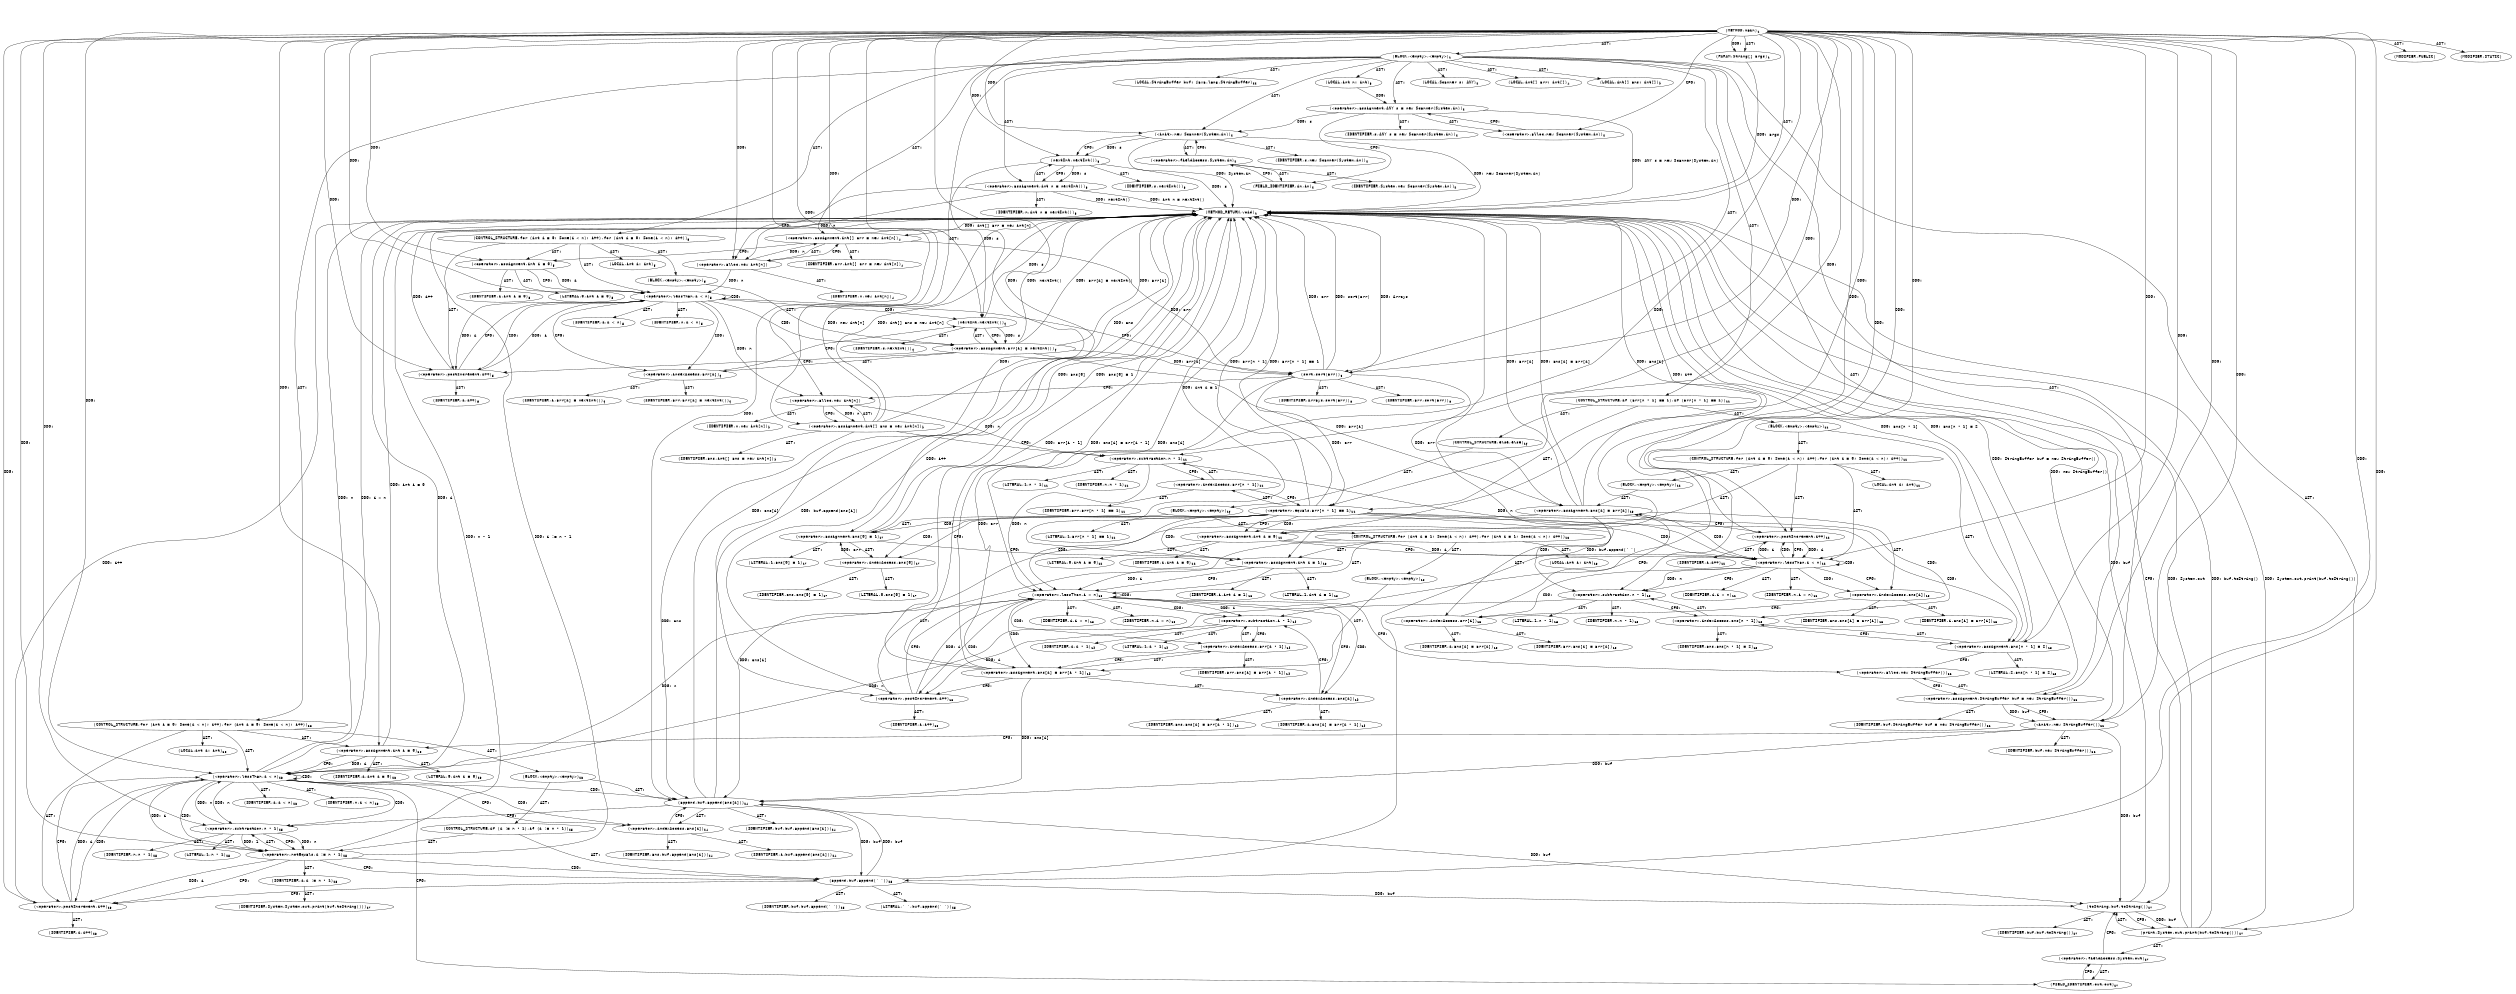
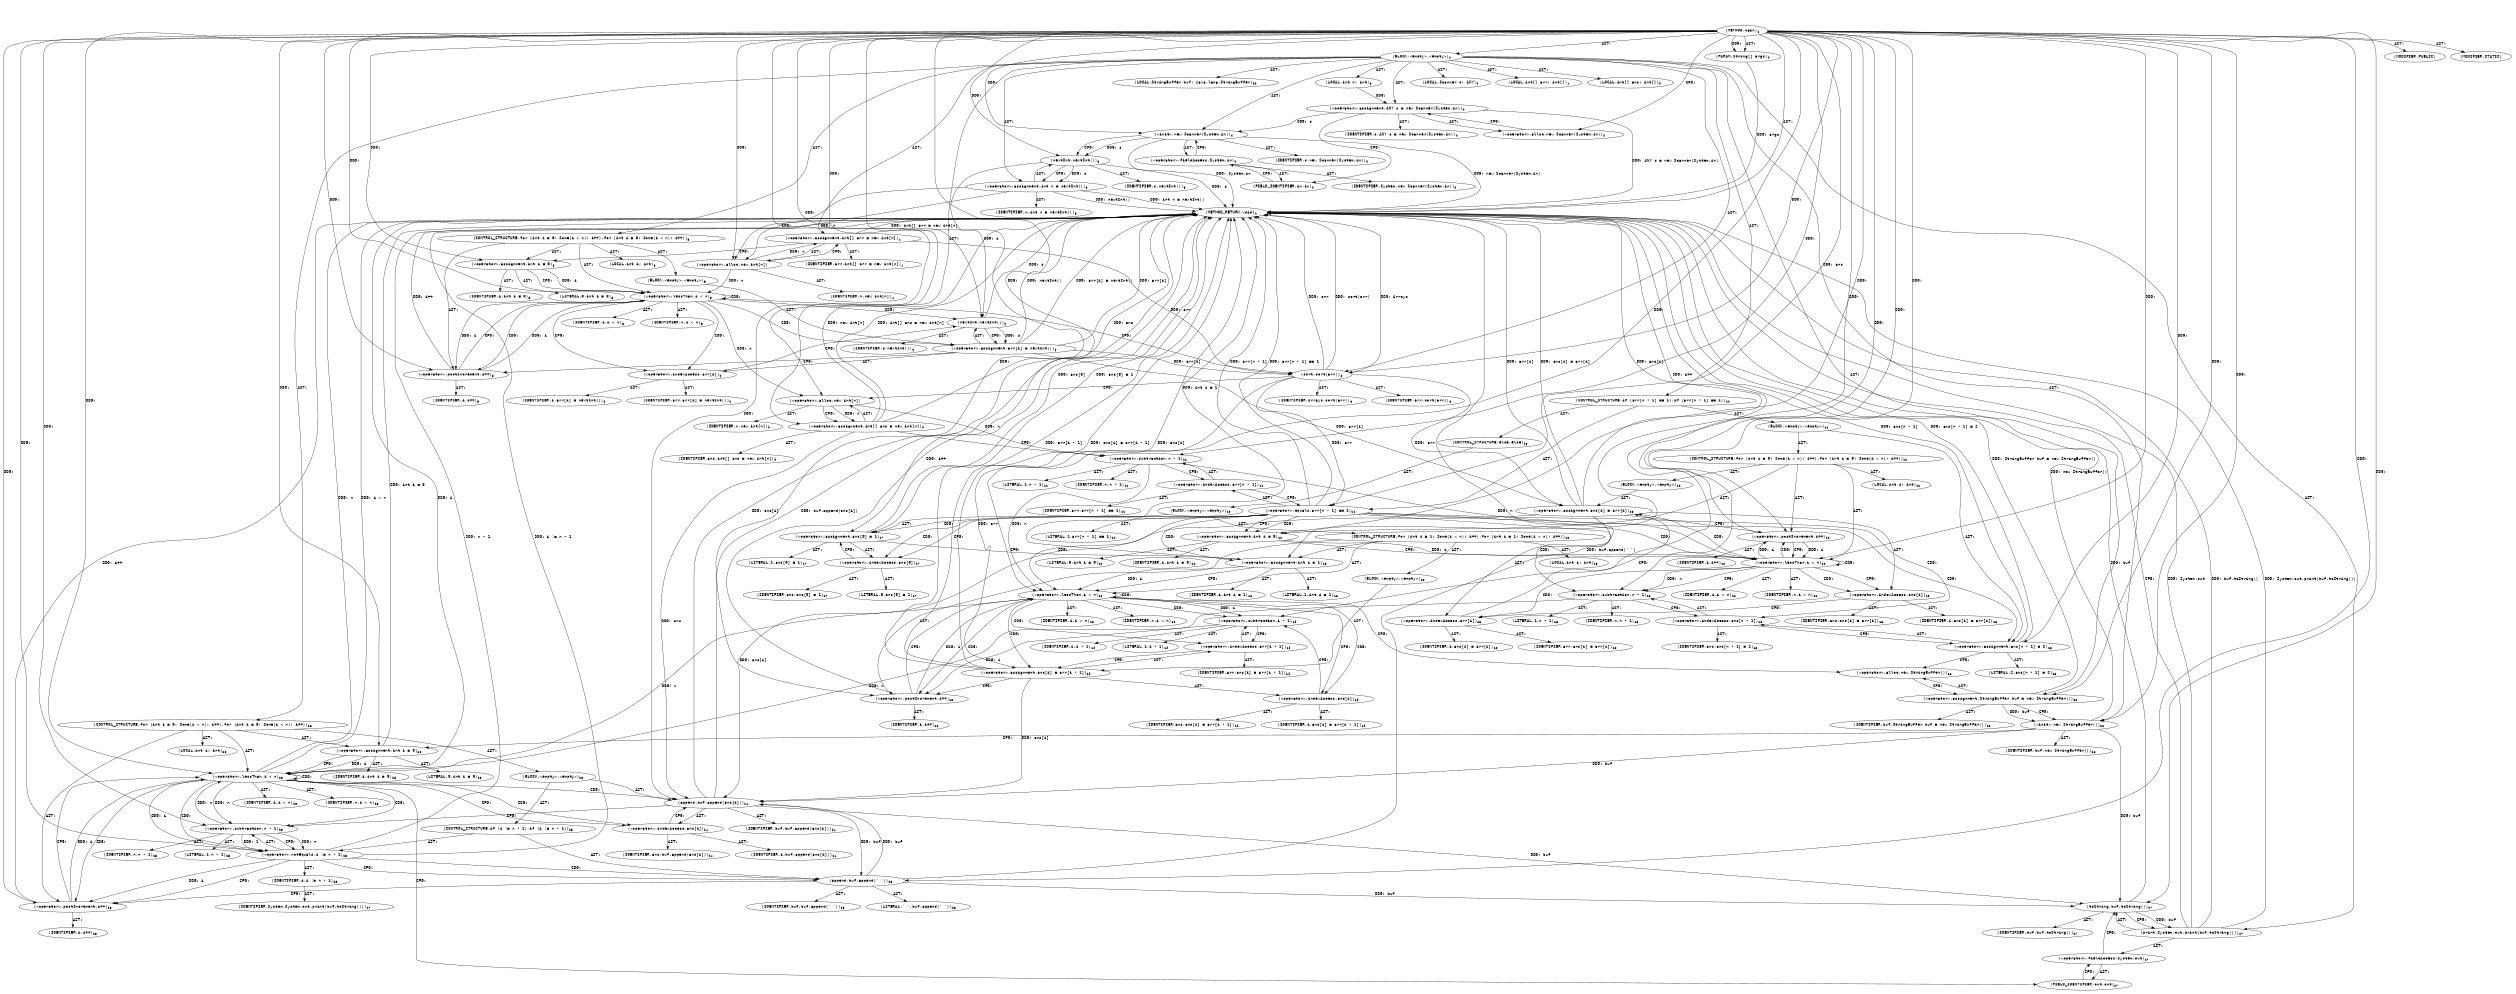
(1008, 221) -> (1024, 218)
(1833, 265) -> (1833, 265)
(851, 550) -> (851, 550)
